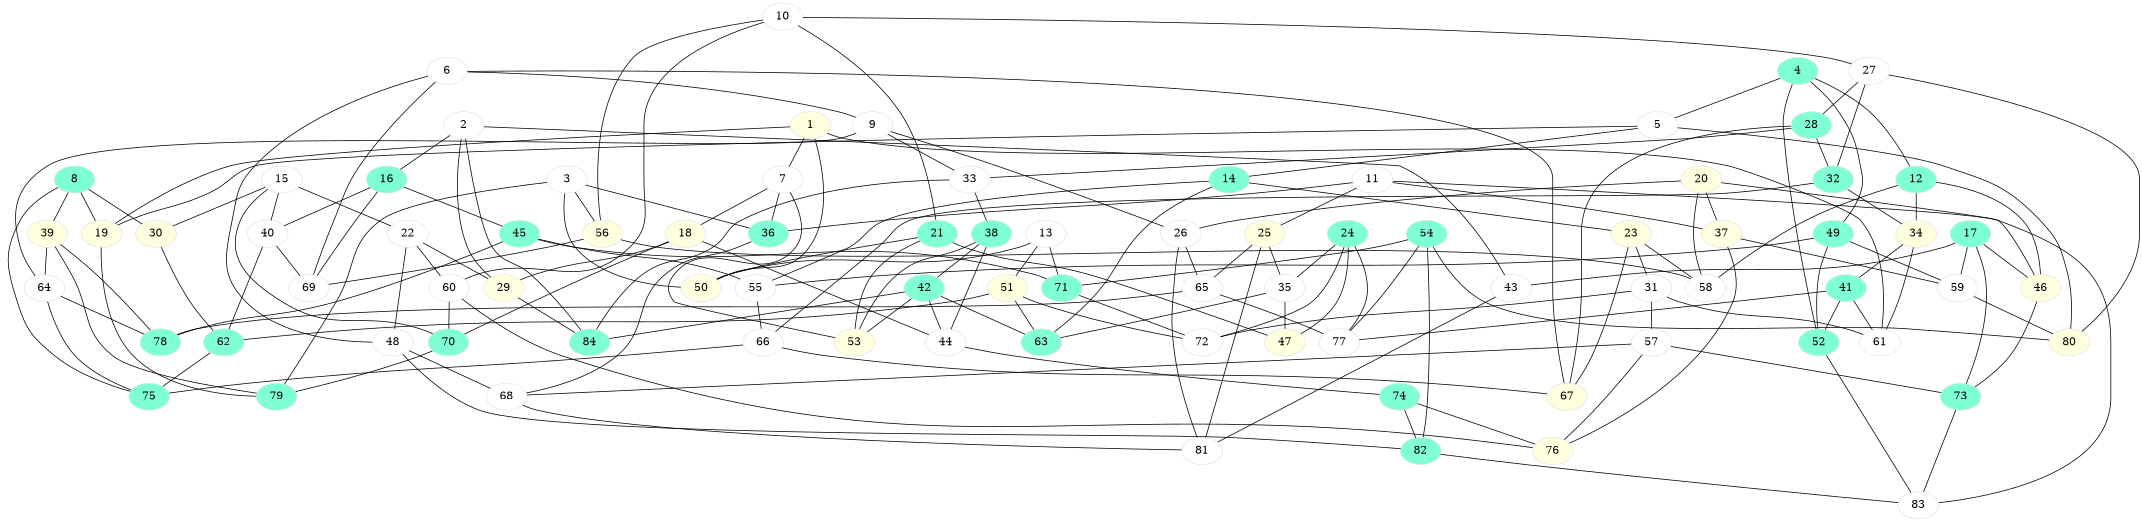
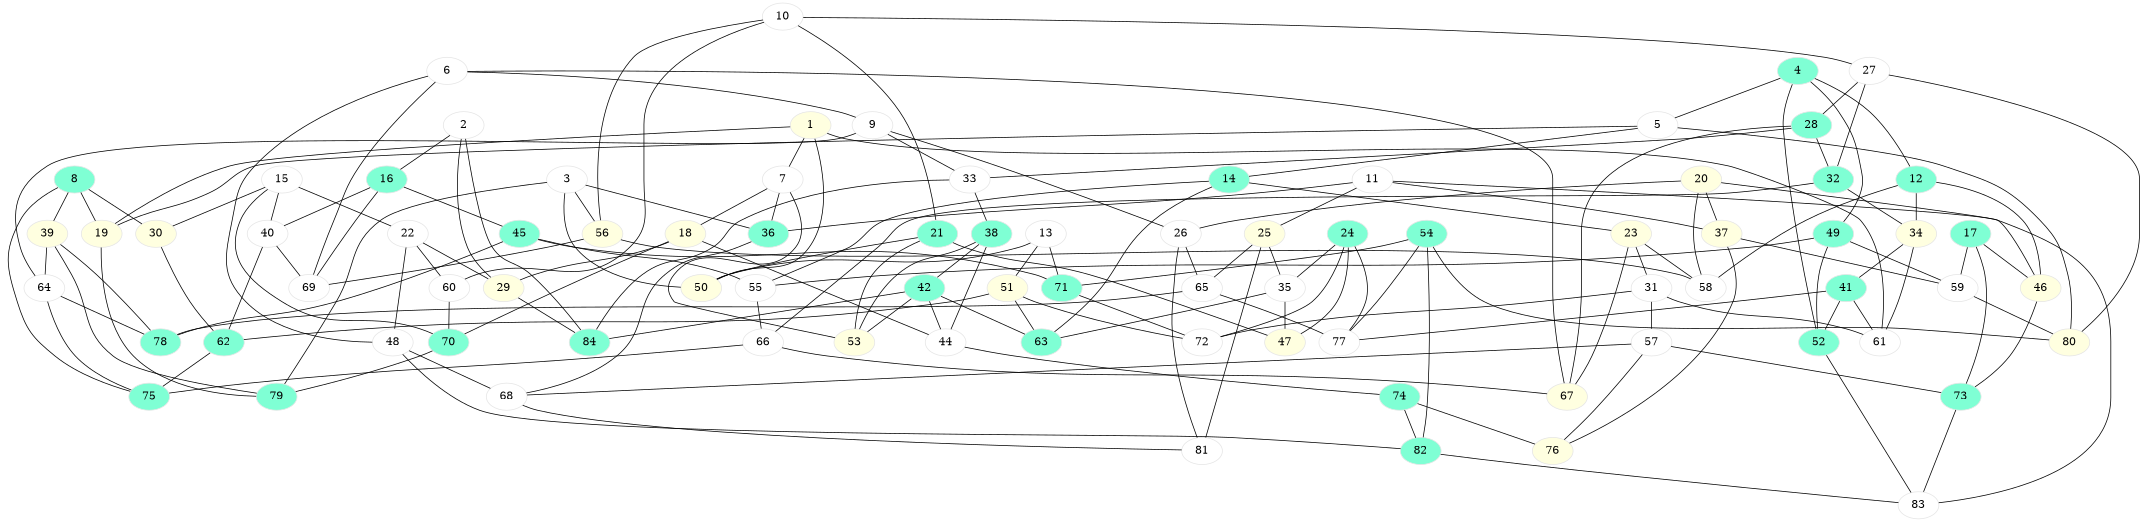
(1511, 288) -> none
(986, 426) -> none
